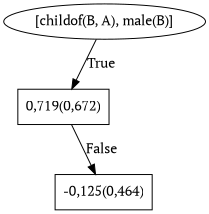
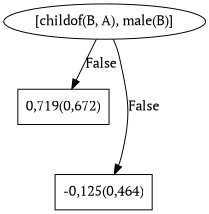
(101, 64) -> (101, 64)
(81, 145) -> (127, 102)
